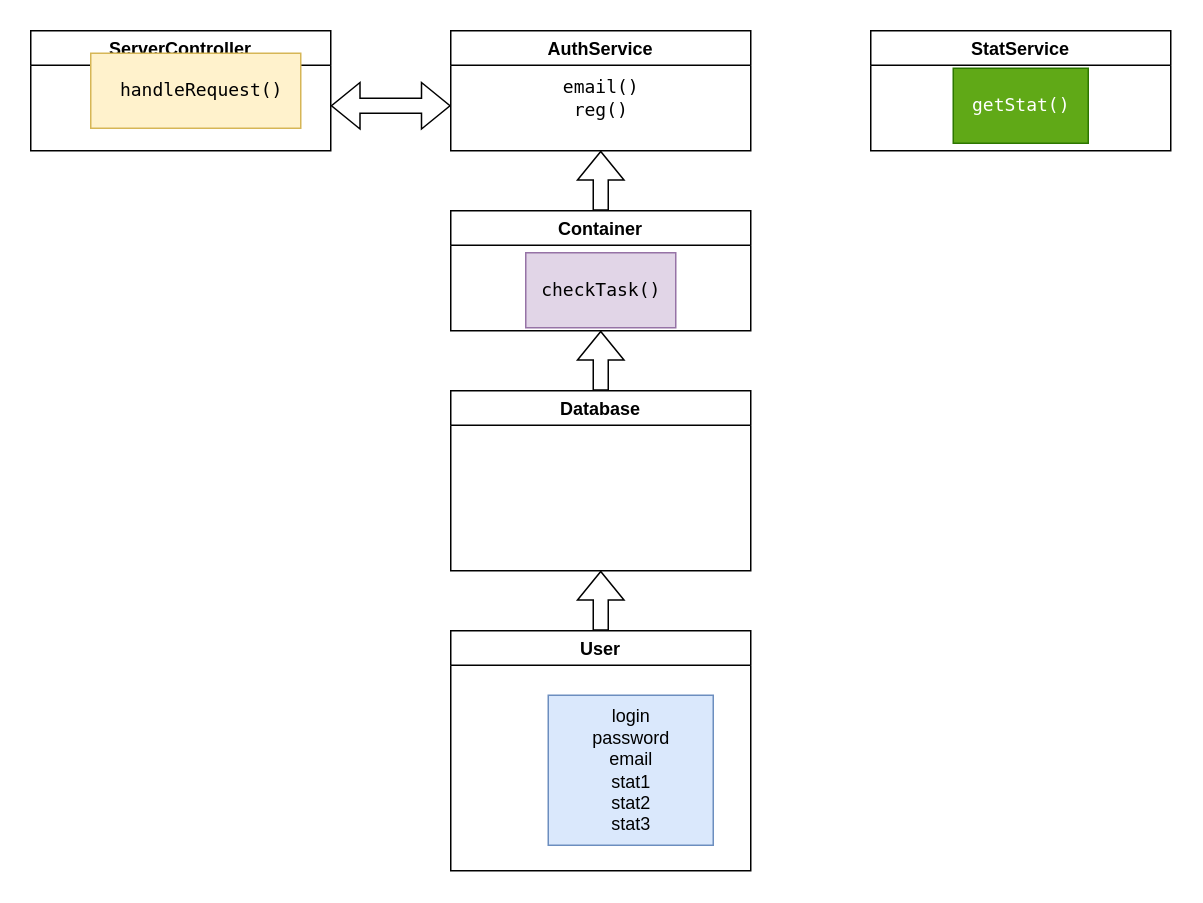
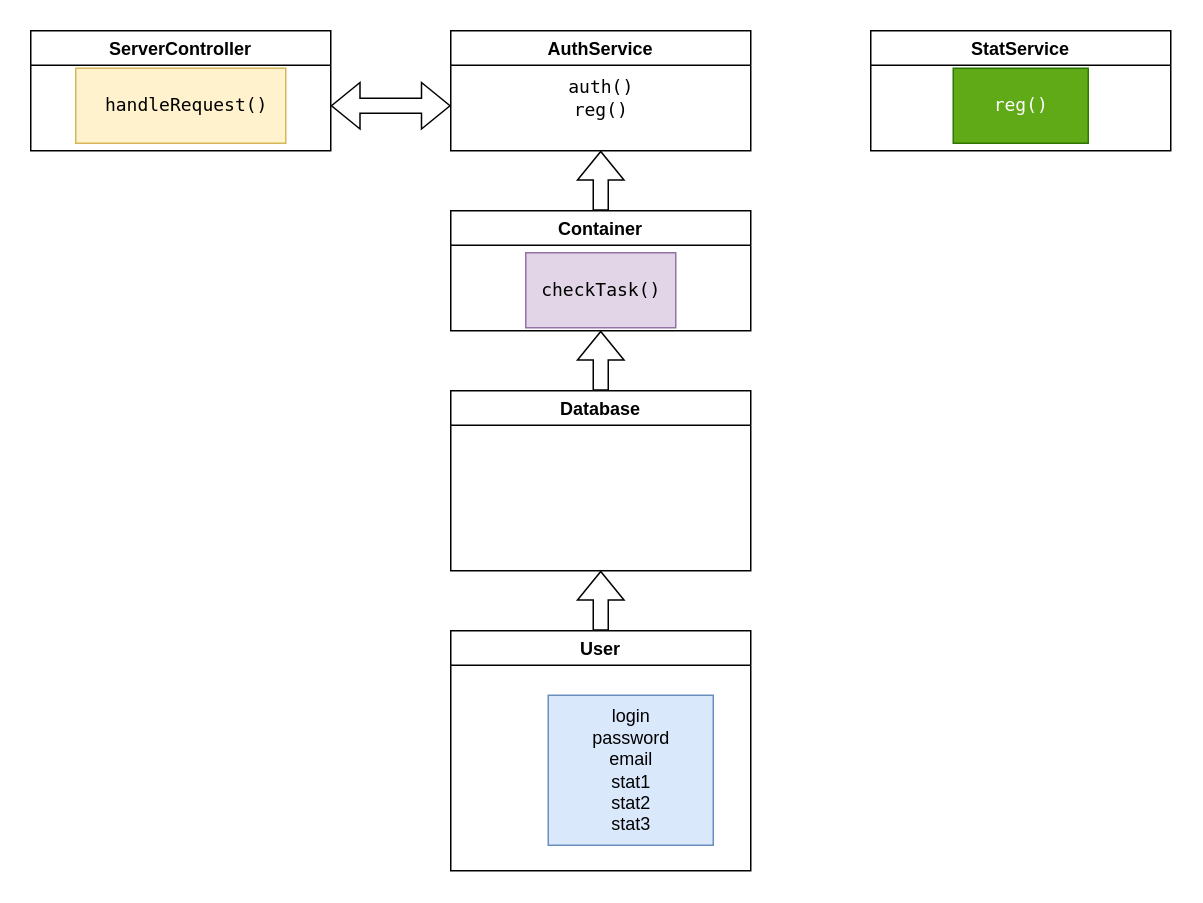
(196, 91) -> (181, 106)
(602, 98) -> (602, 98)
(1022, 106) -> (1022, 106)
